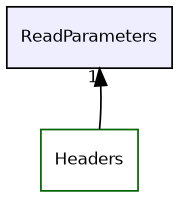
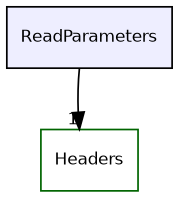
(101, 108) -> (78, 90)
